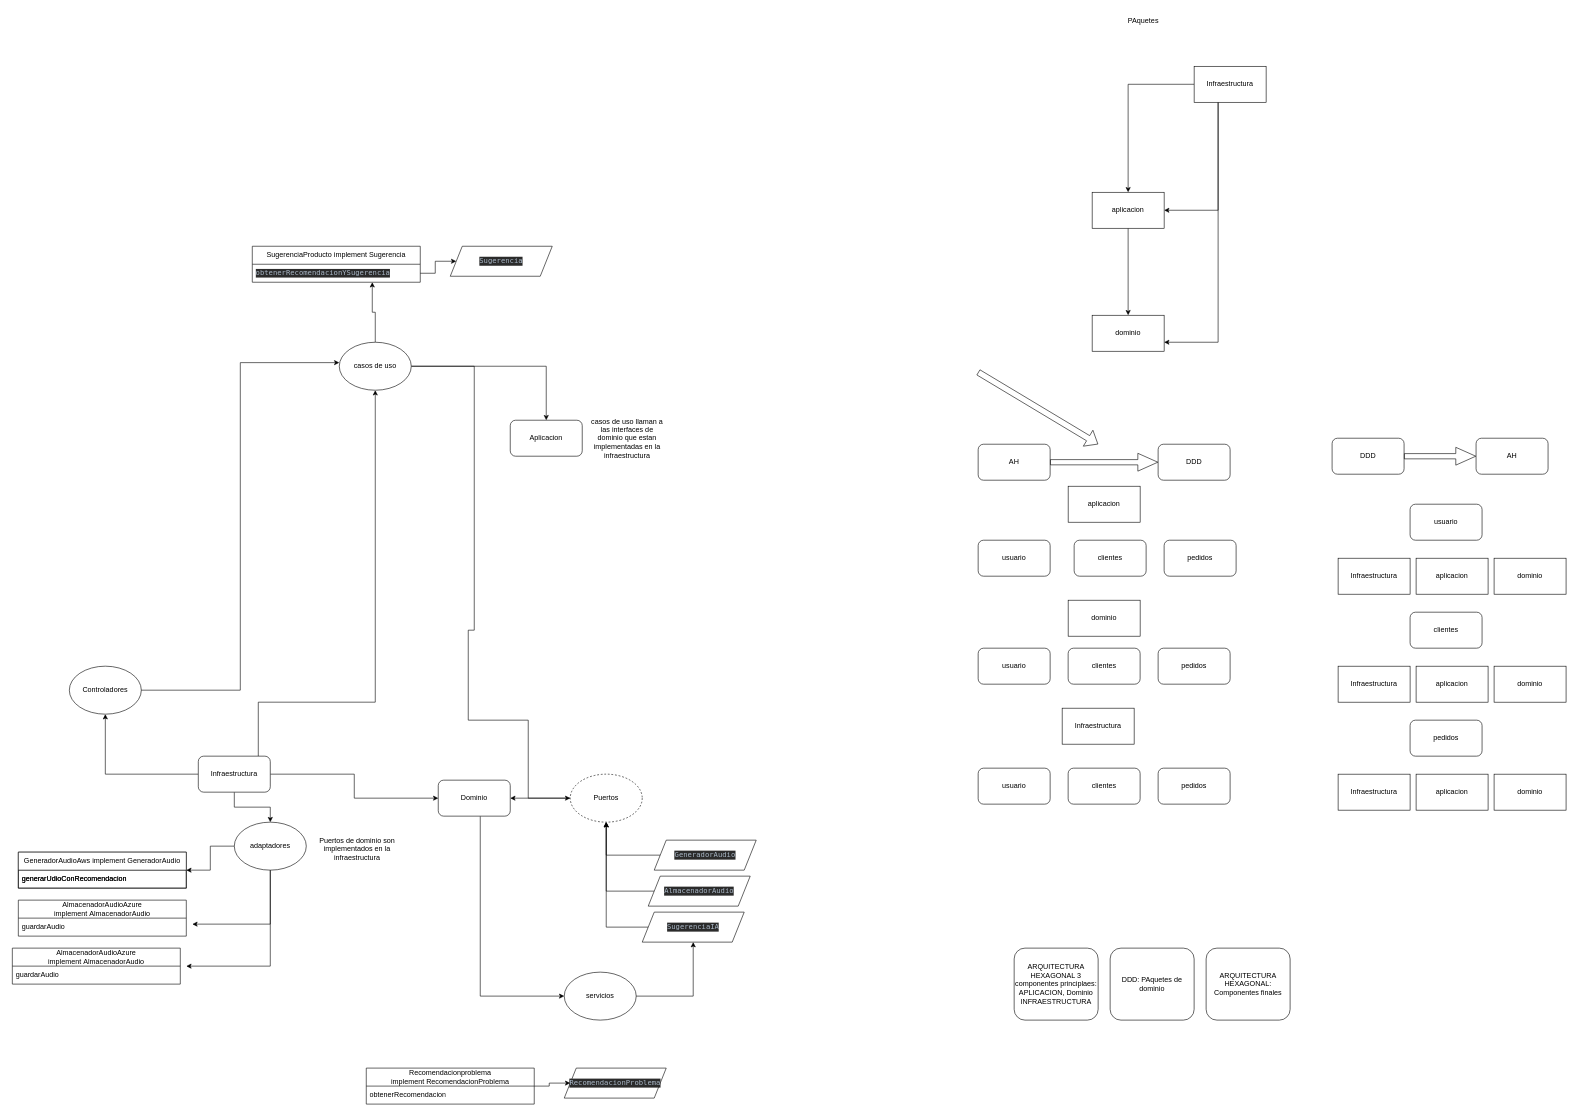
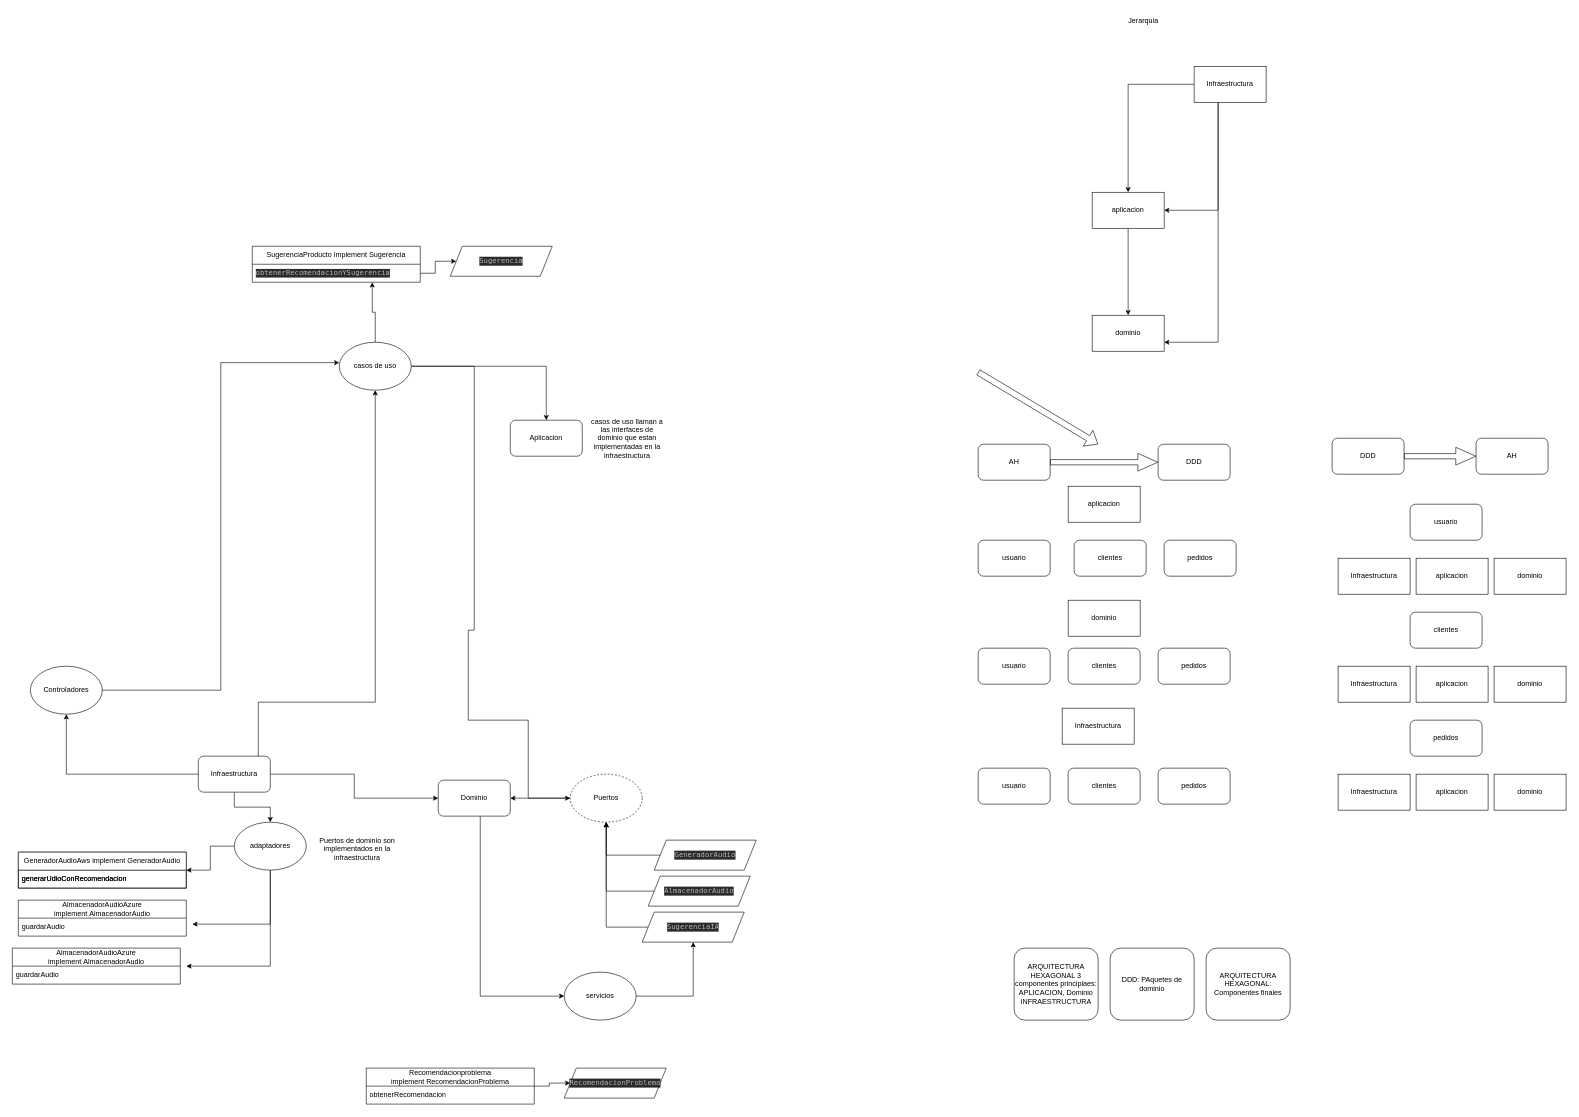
(1144, 21) -> (1144, 21)
(105, 690) -> (66, 690)
